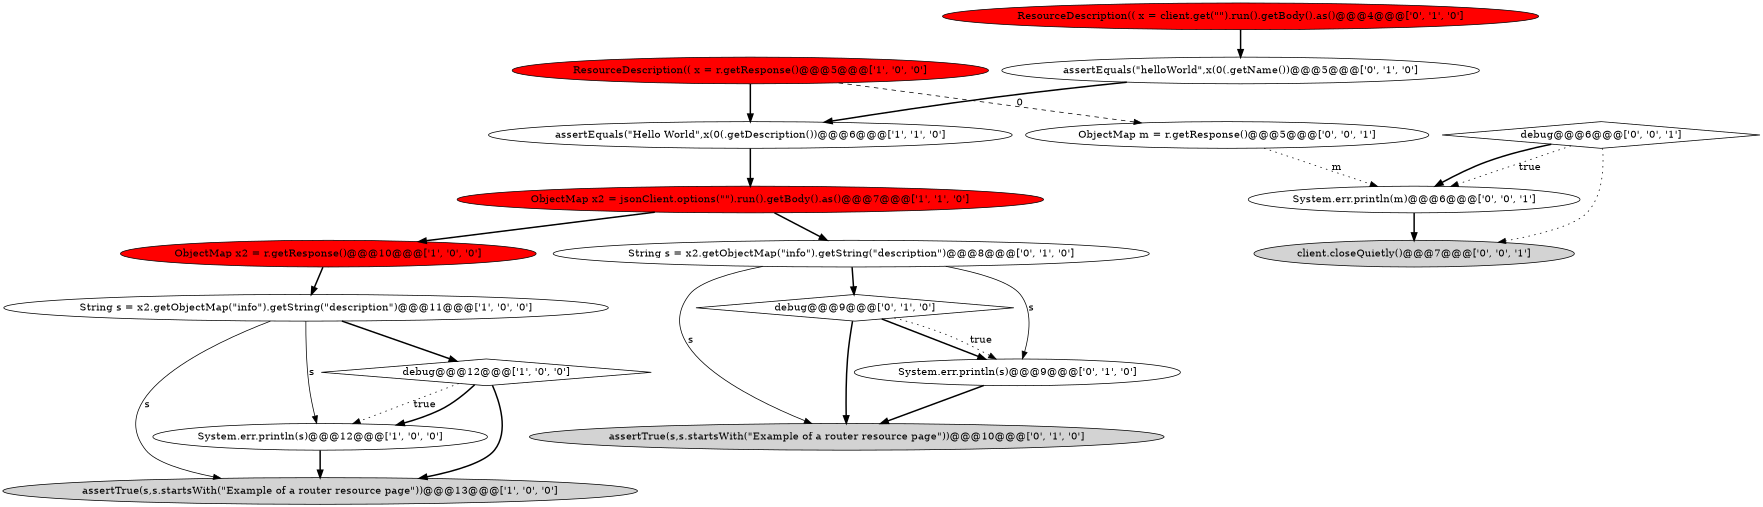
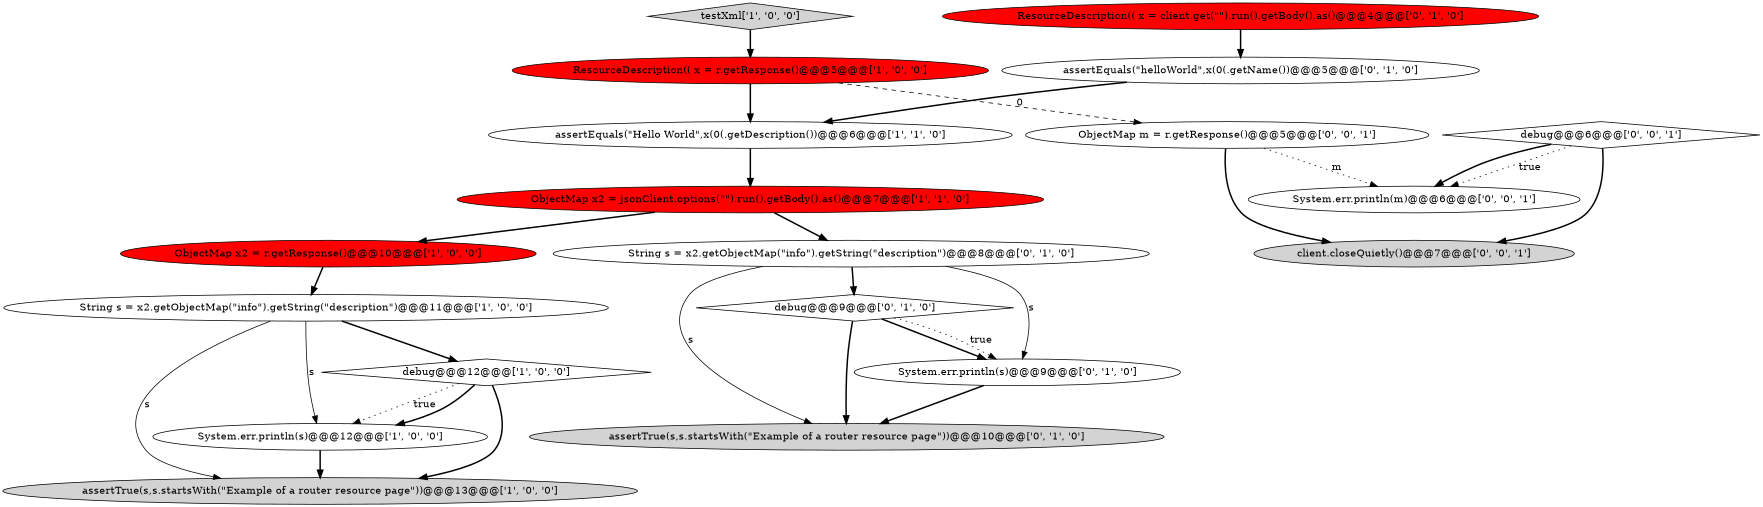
none -> (750, 16)
(1580, 218) -> (1580, 218)
(1414, 223) -> (1249, 219)
